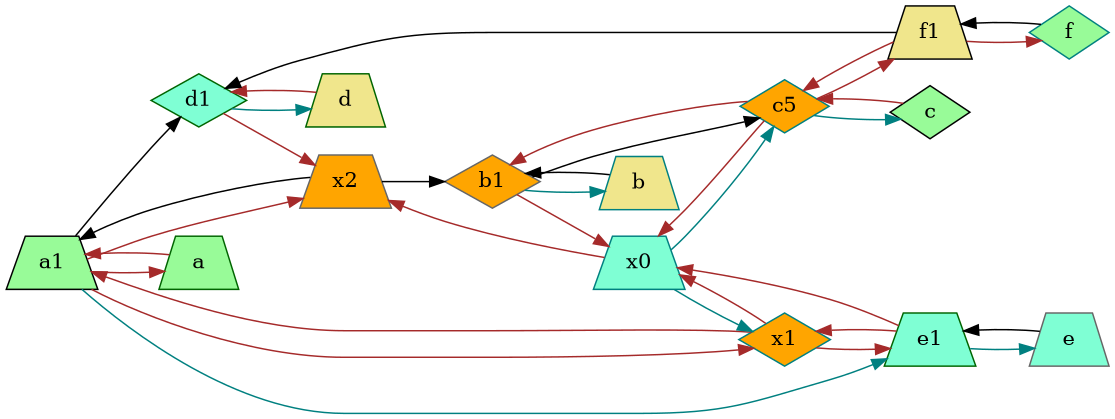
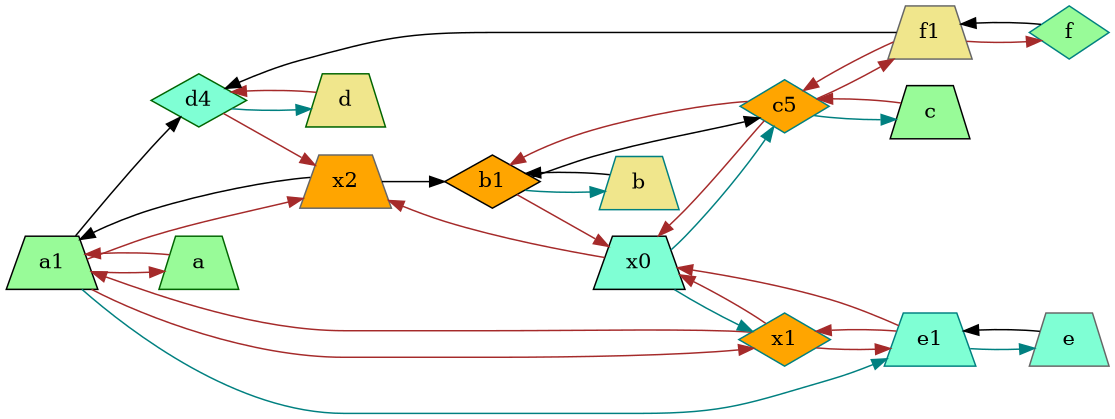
(930, 32) -> (930, 32)
(199, 100) -> (199, 100)
(930, 112) -> (930, 112)
(492, 182) -> (492, 182)
(639, 263) -> (639, 263)
(930, 340) -> (930, 340)
